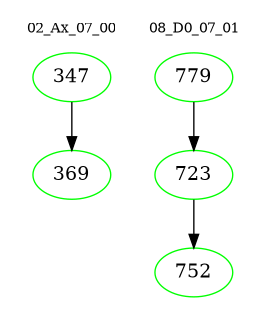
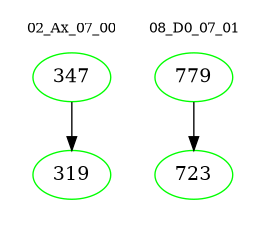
(72, 175) -> (72, 175)
(194, 272) -> none
